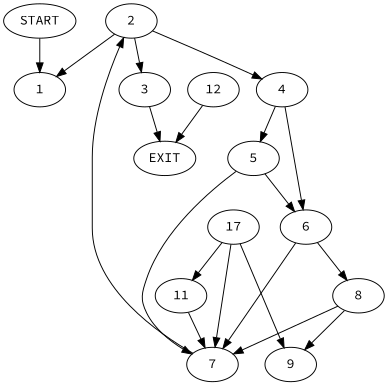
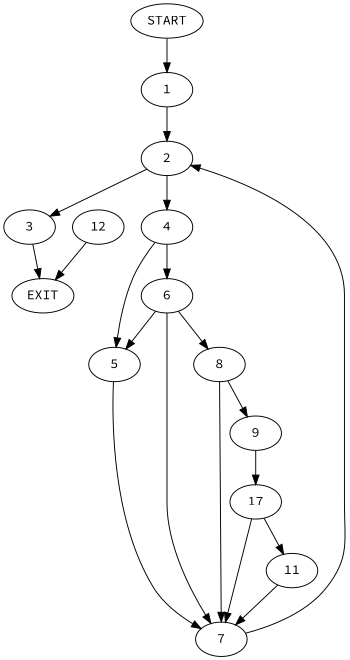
(89, 53) -> (167, 119)
(277, 189) -> (144, 326)
(258, 287) -> (256, 463)
